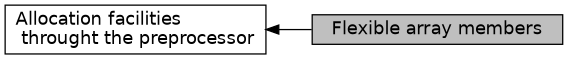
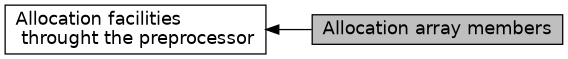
(437, 30) -> (437, 30)
